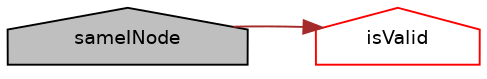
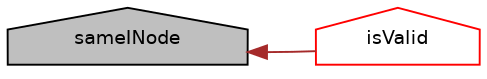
(268, 26) -> (292, 52)
